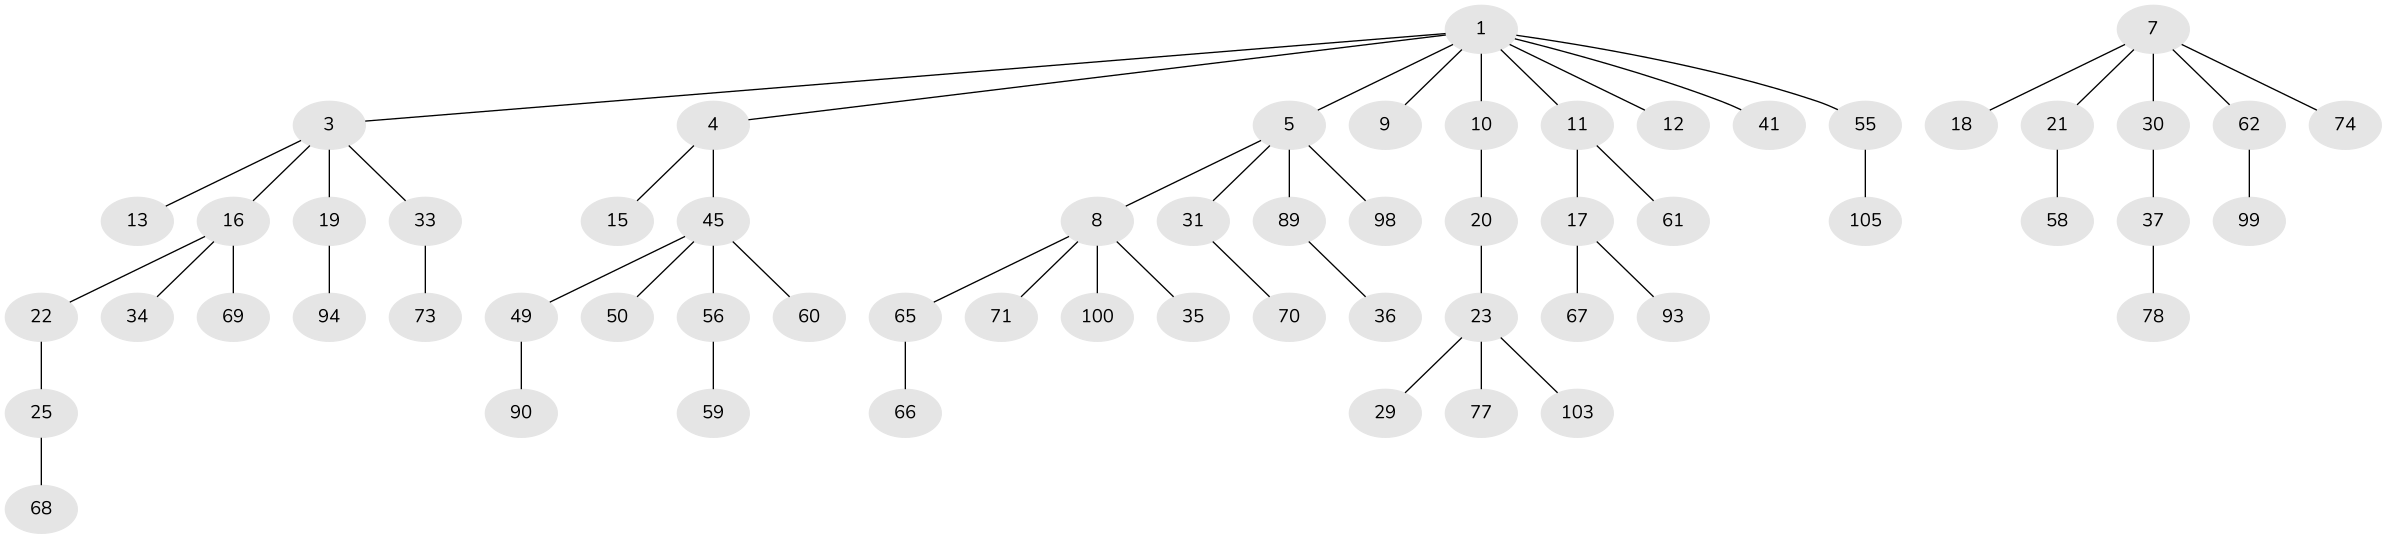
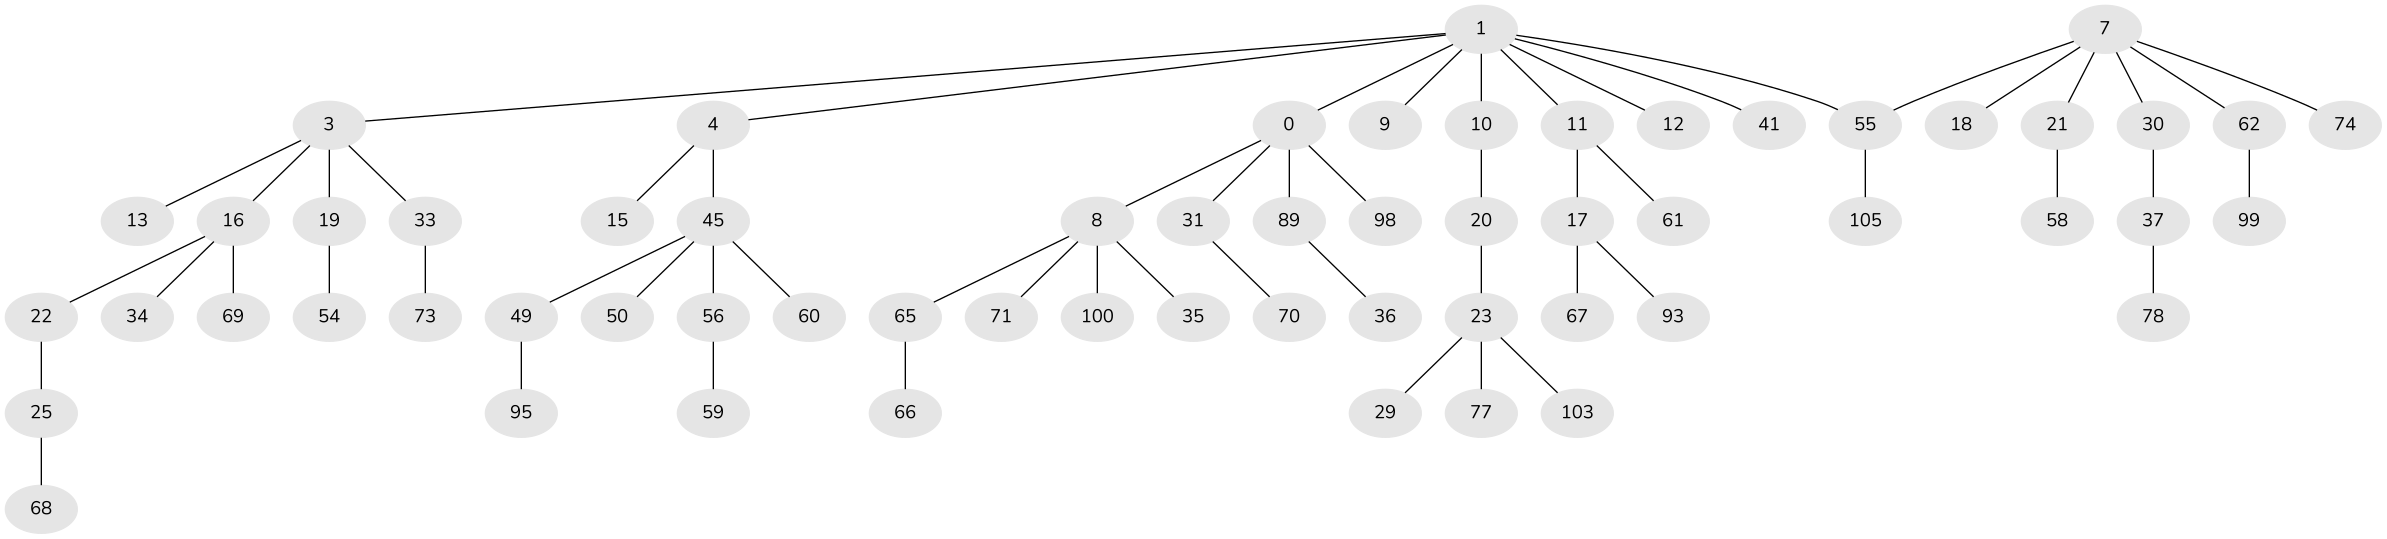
none -> (1983, 74)
(1289, 125) -> (1289, 125)
(329, 317) -> (329, 317)
(521, 413) -> (521, 413)
